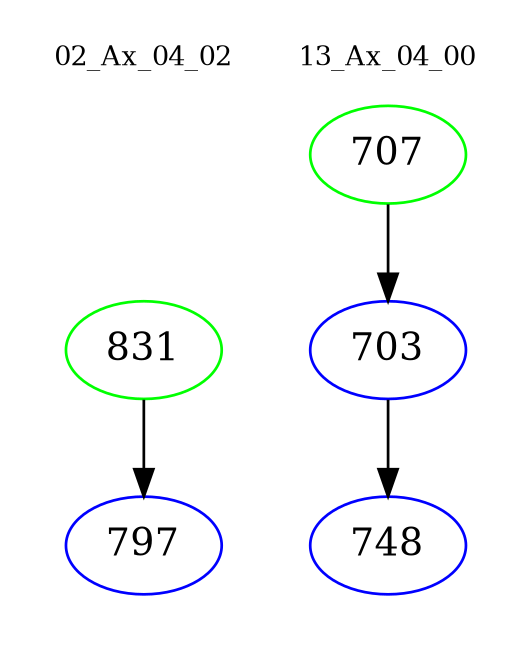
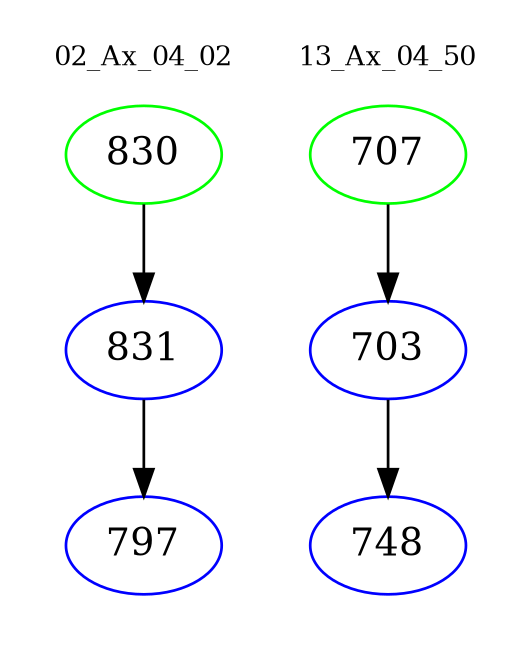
(388, 58) -> (388, 58)
none -> (144, 155)
(144, 350) -> (144, 350)
